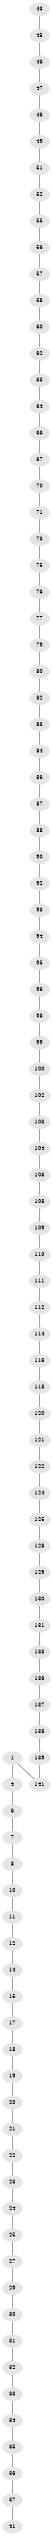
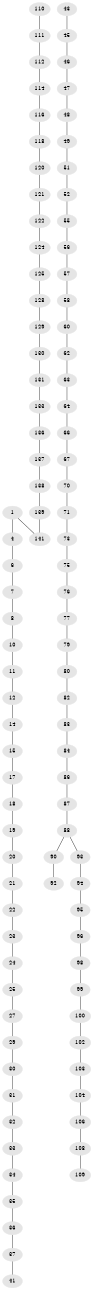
(40, 897) -> (74, 844)
(40, 1241) -> none
